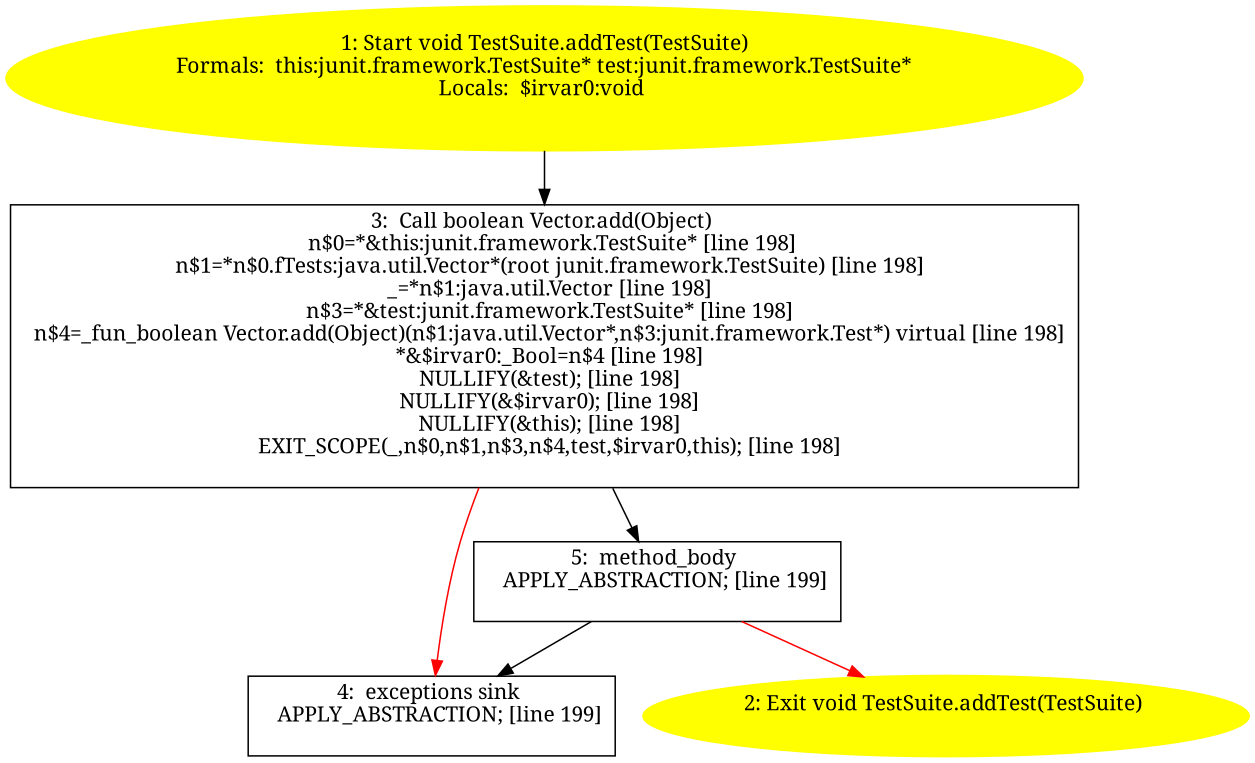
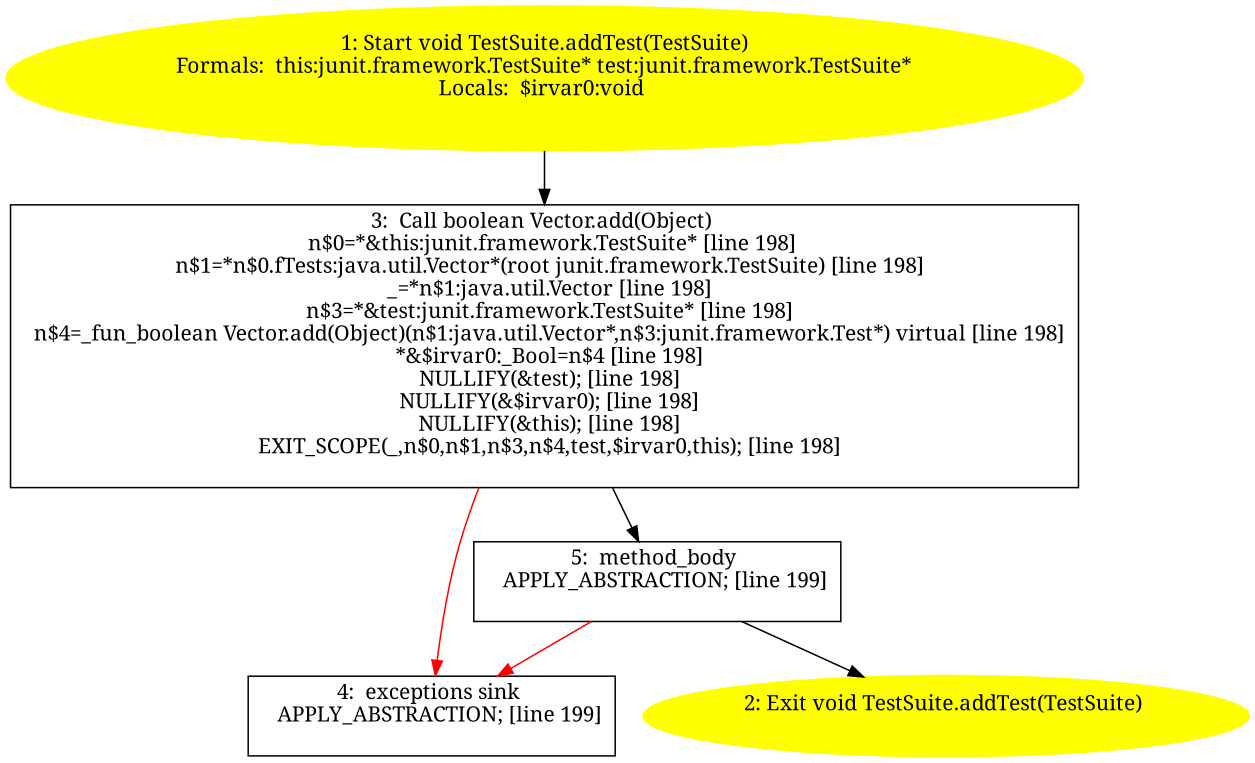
(551, 645) -> (551, 645)
(796, 646) -> (796, 646)
